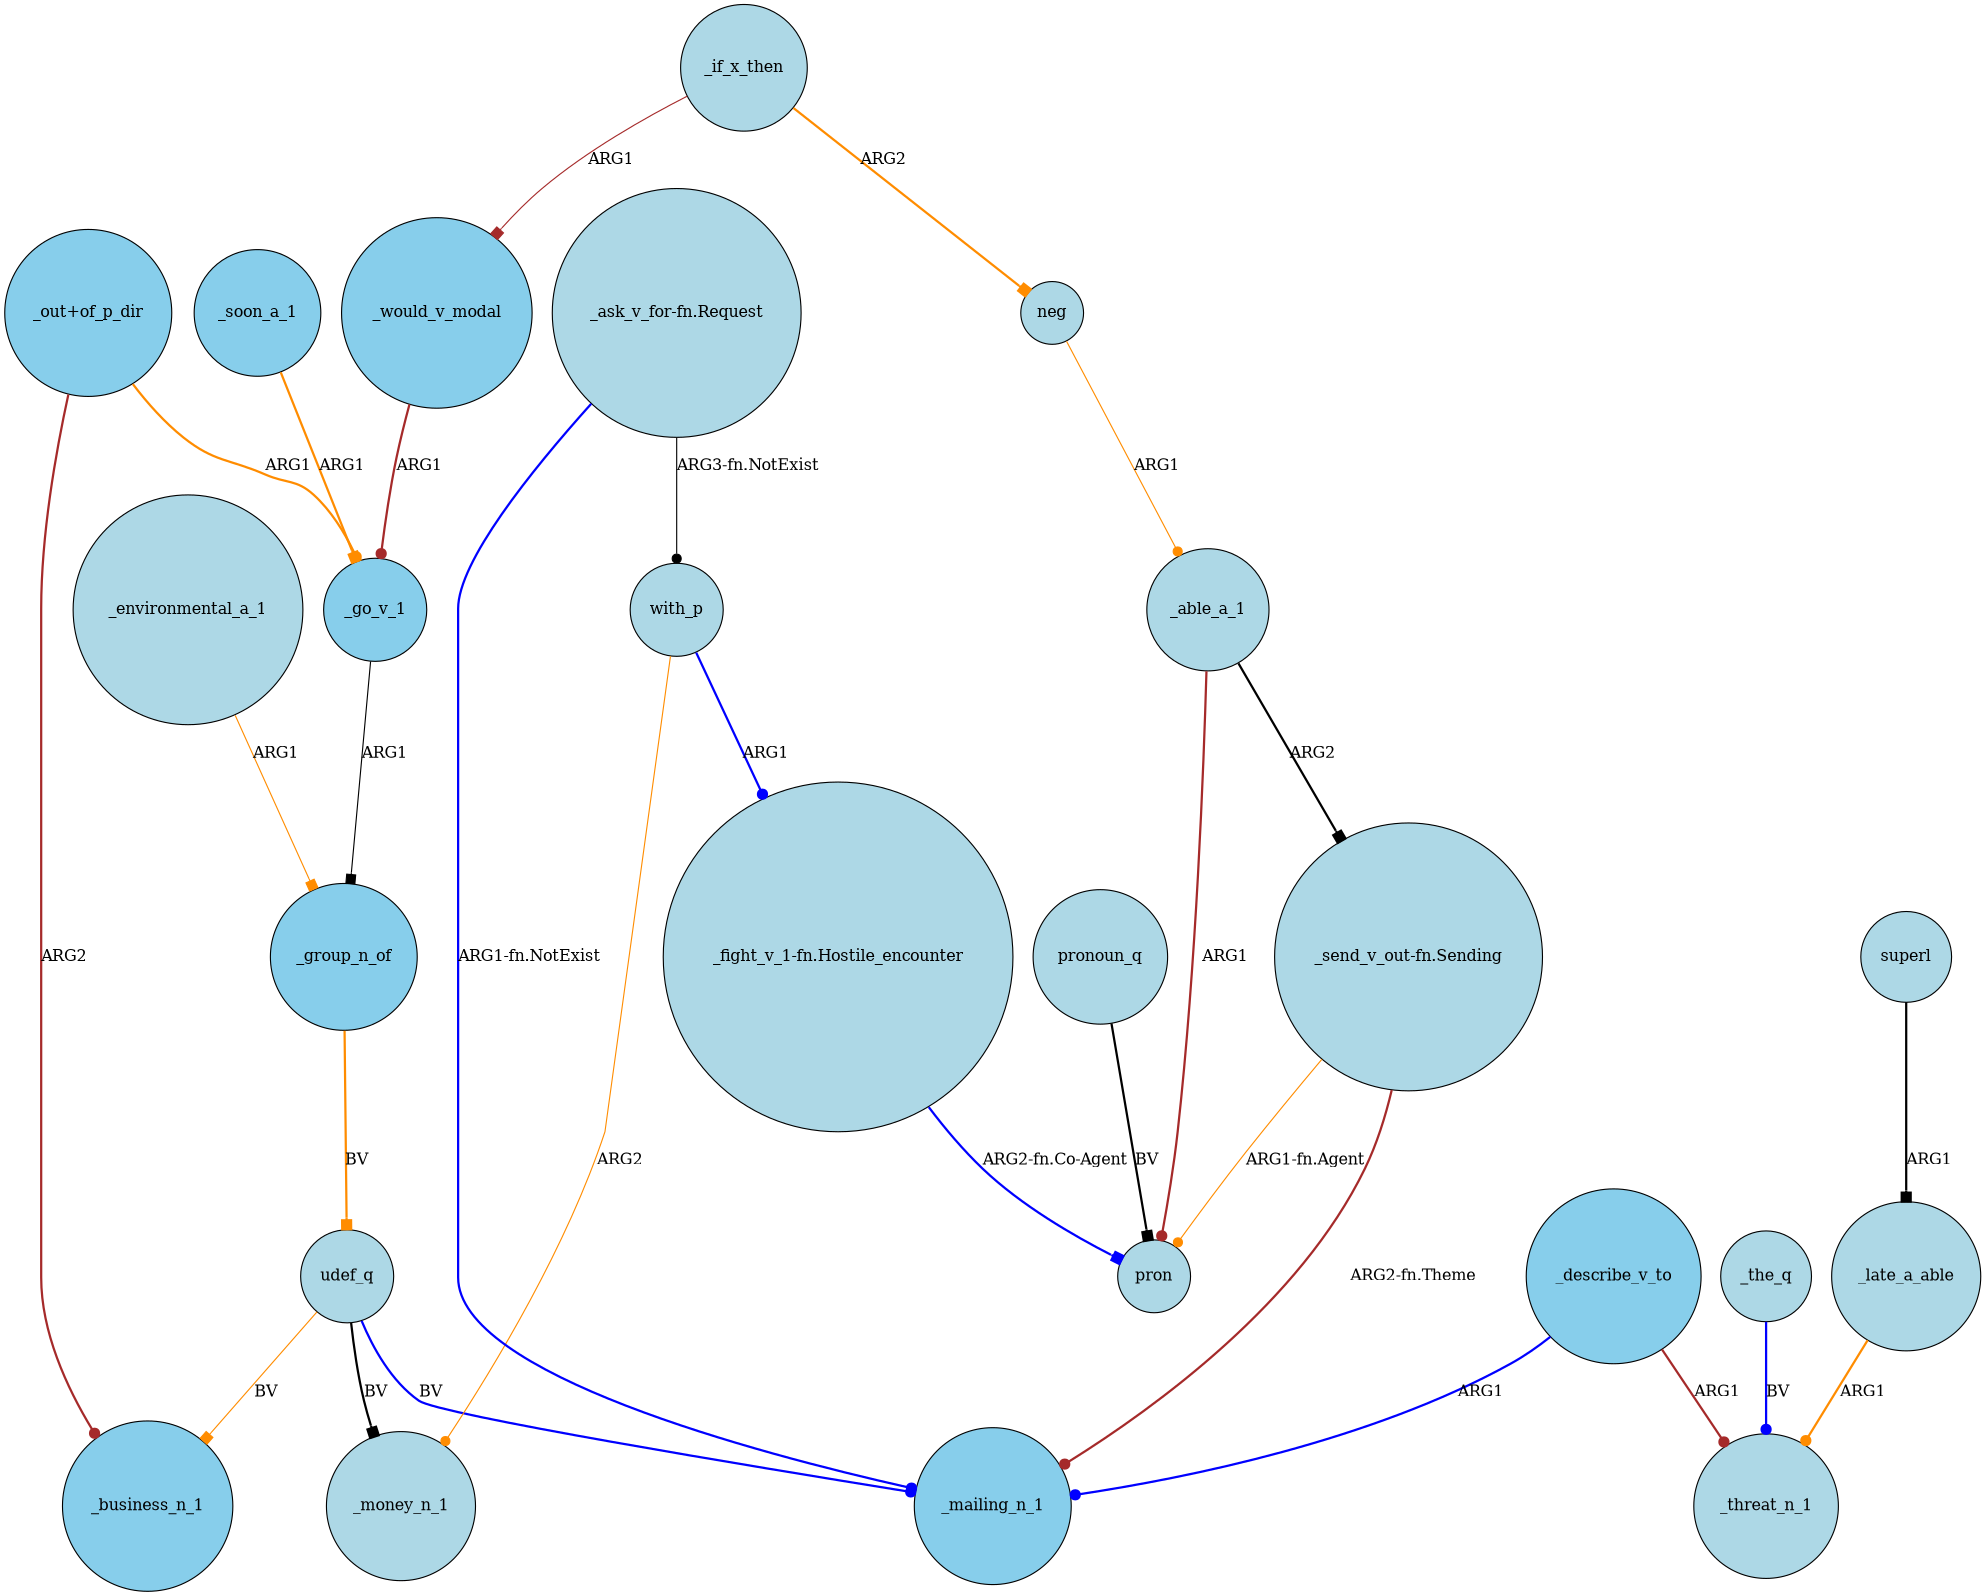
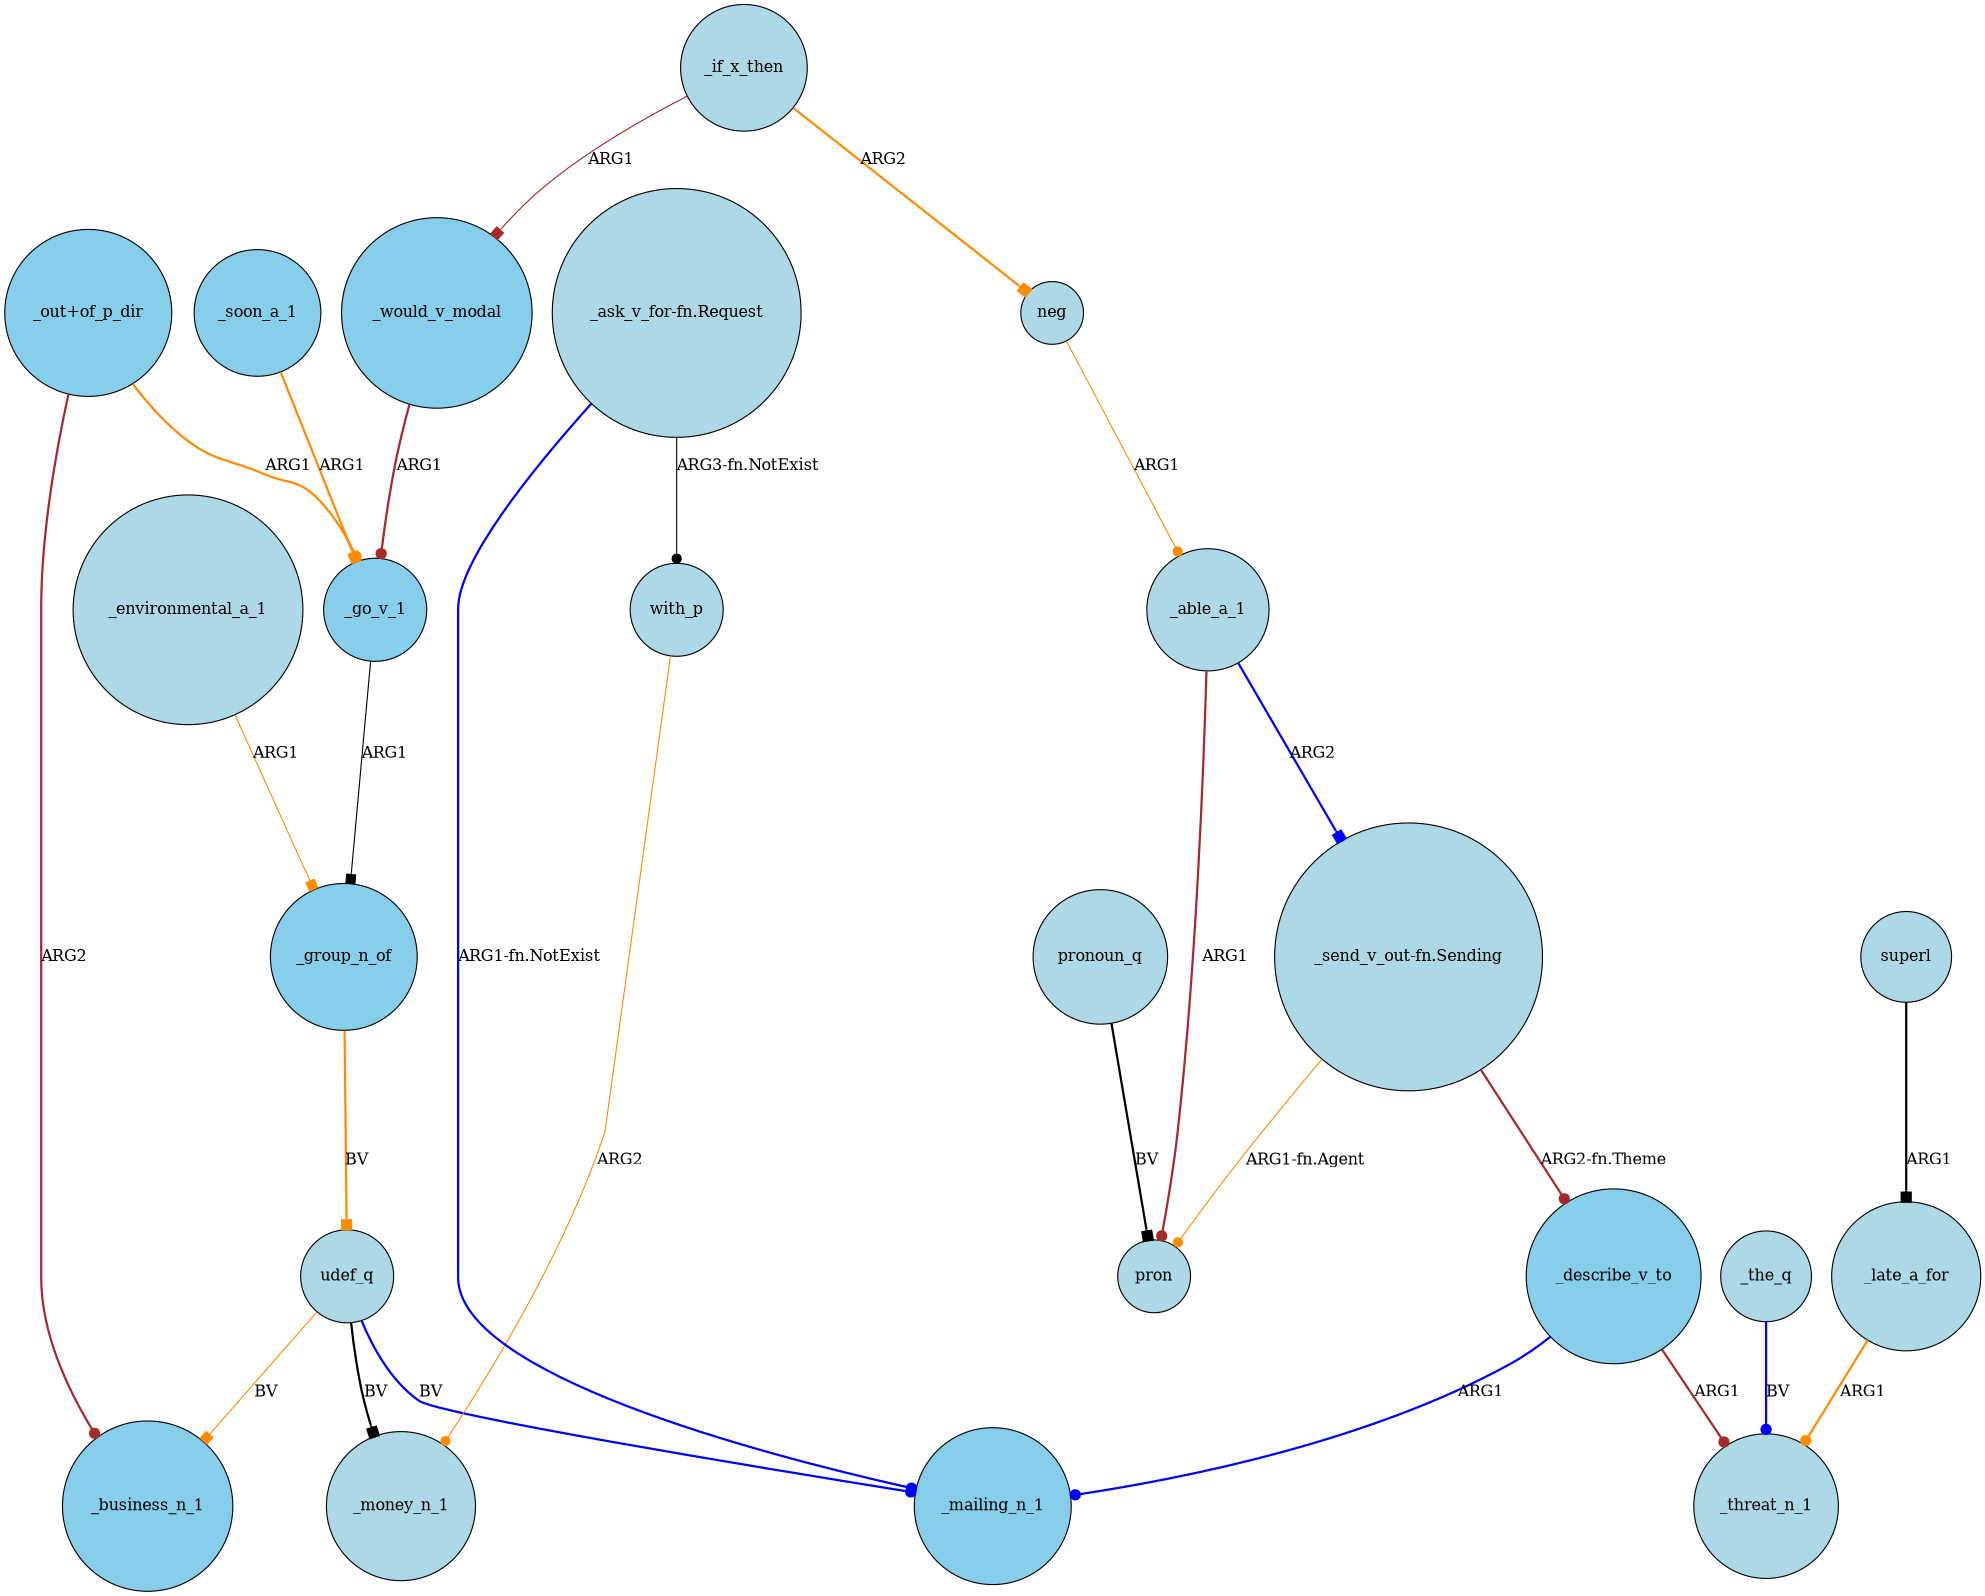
(1287, 747) -> (1287, 747)
(838, 957) -> none
(1906, 1276) -> (1906, 1276)
(1266, 1305) -> (1521, 1132)
